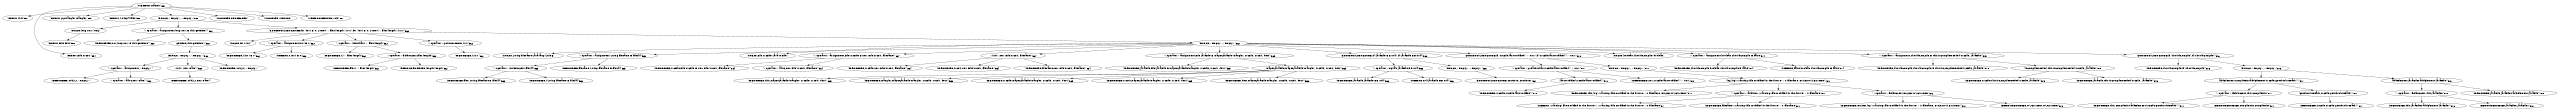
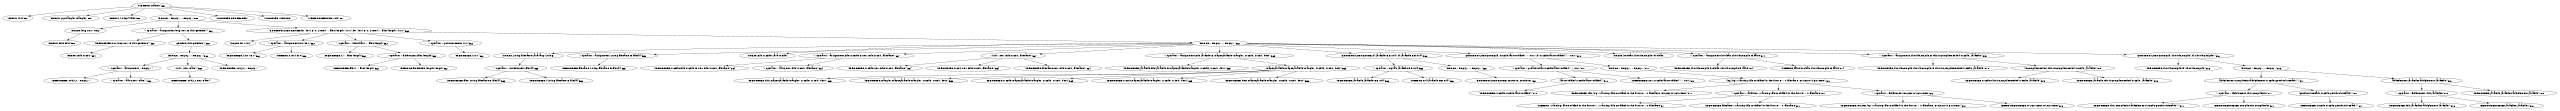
(57, 11) -> (103, 49)
(564, 62) -> (523, 61)
